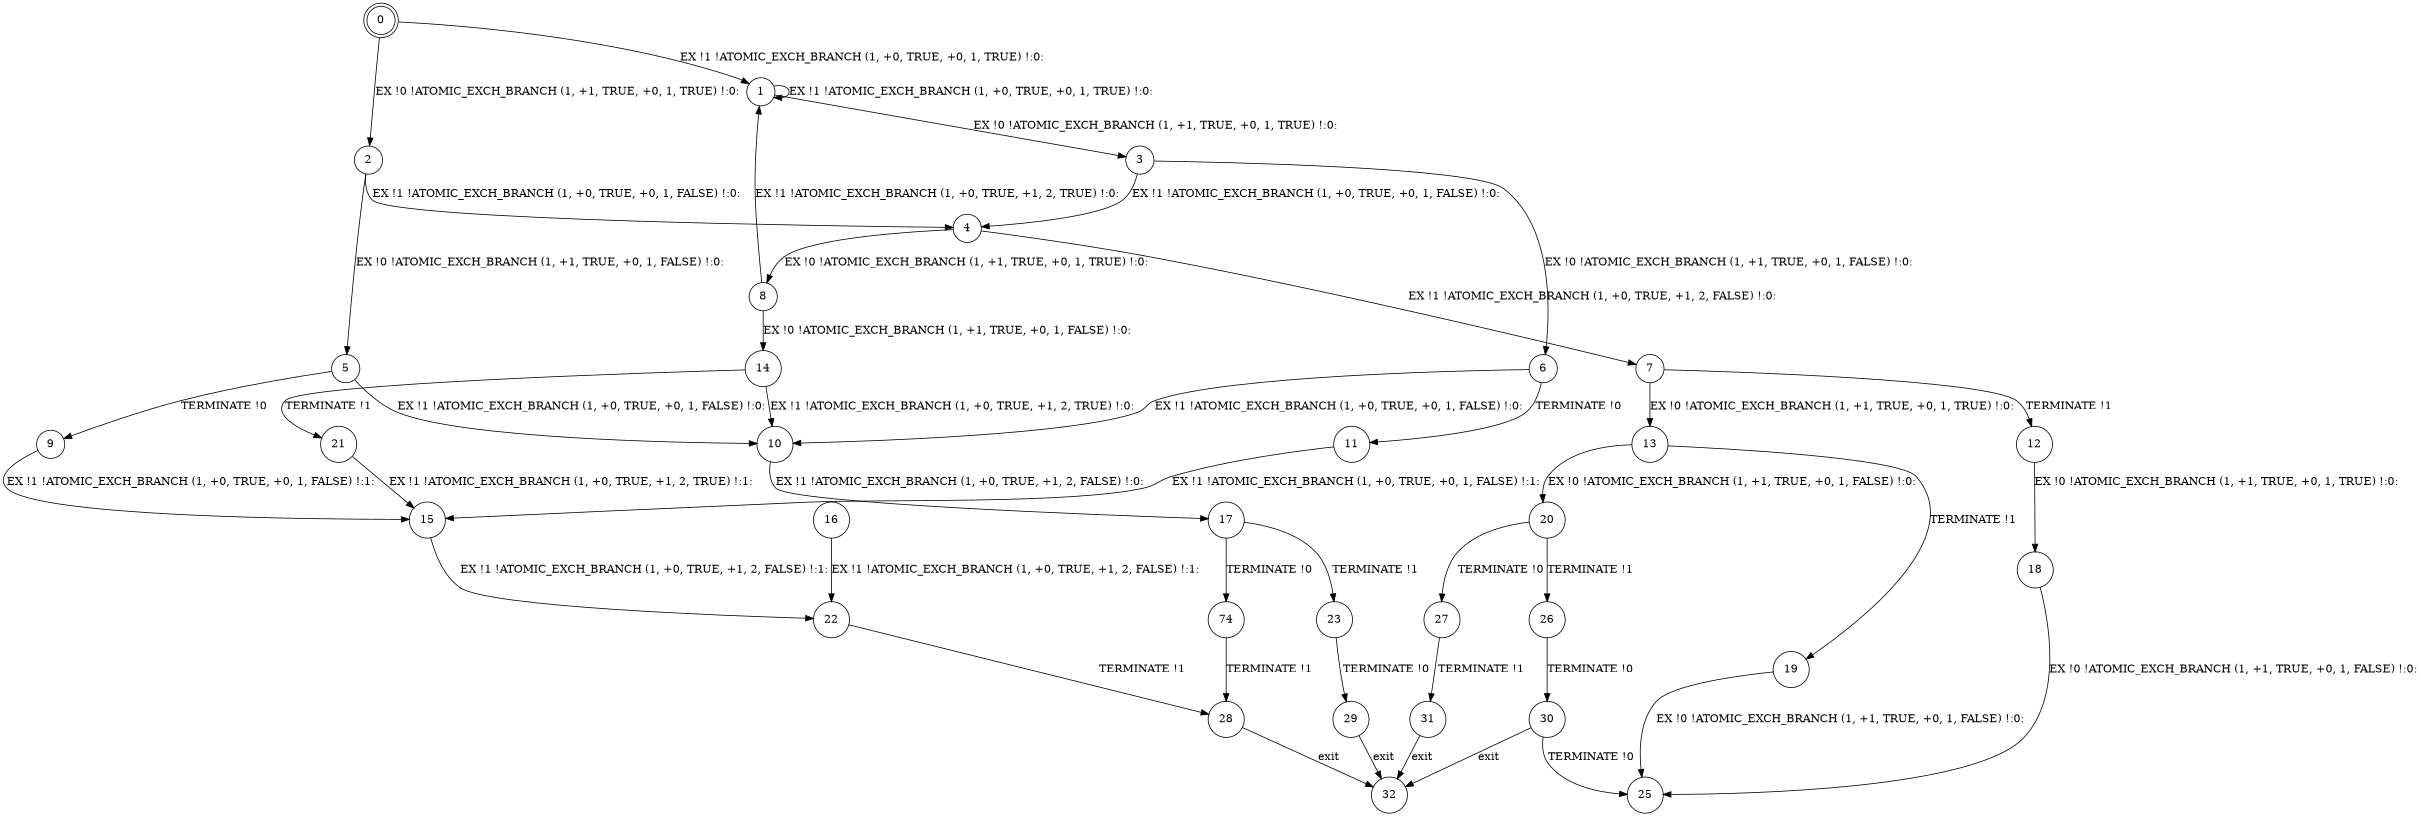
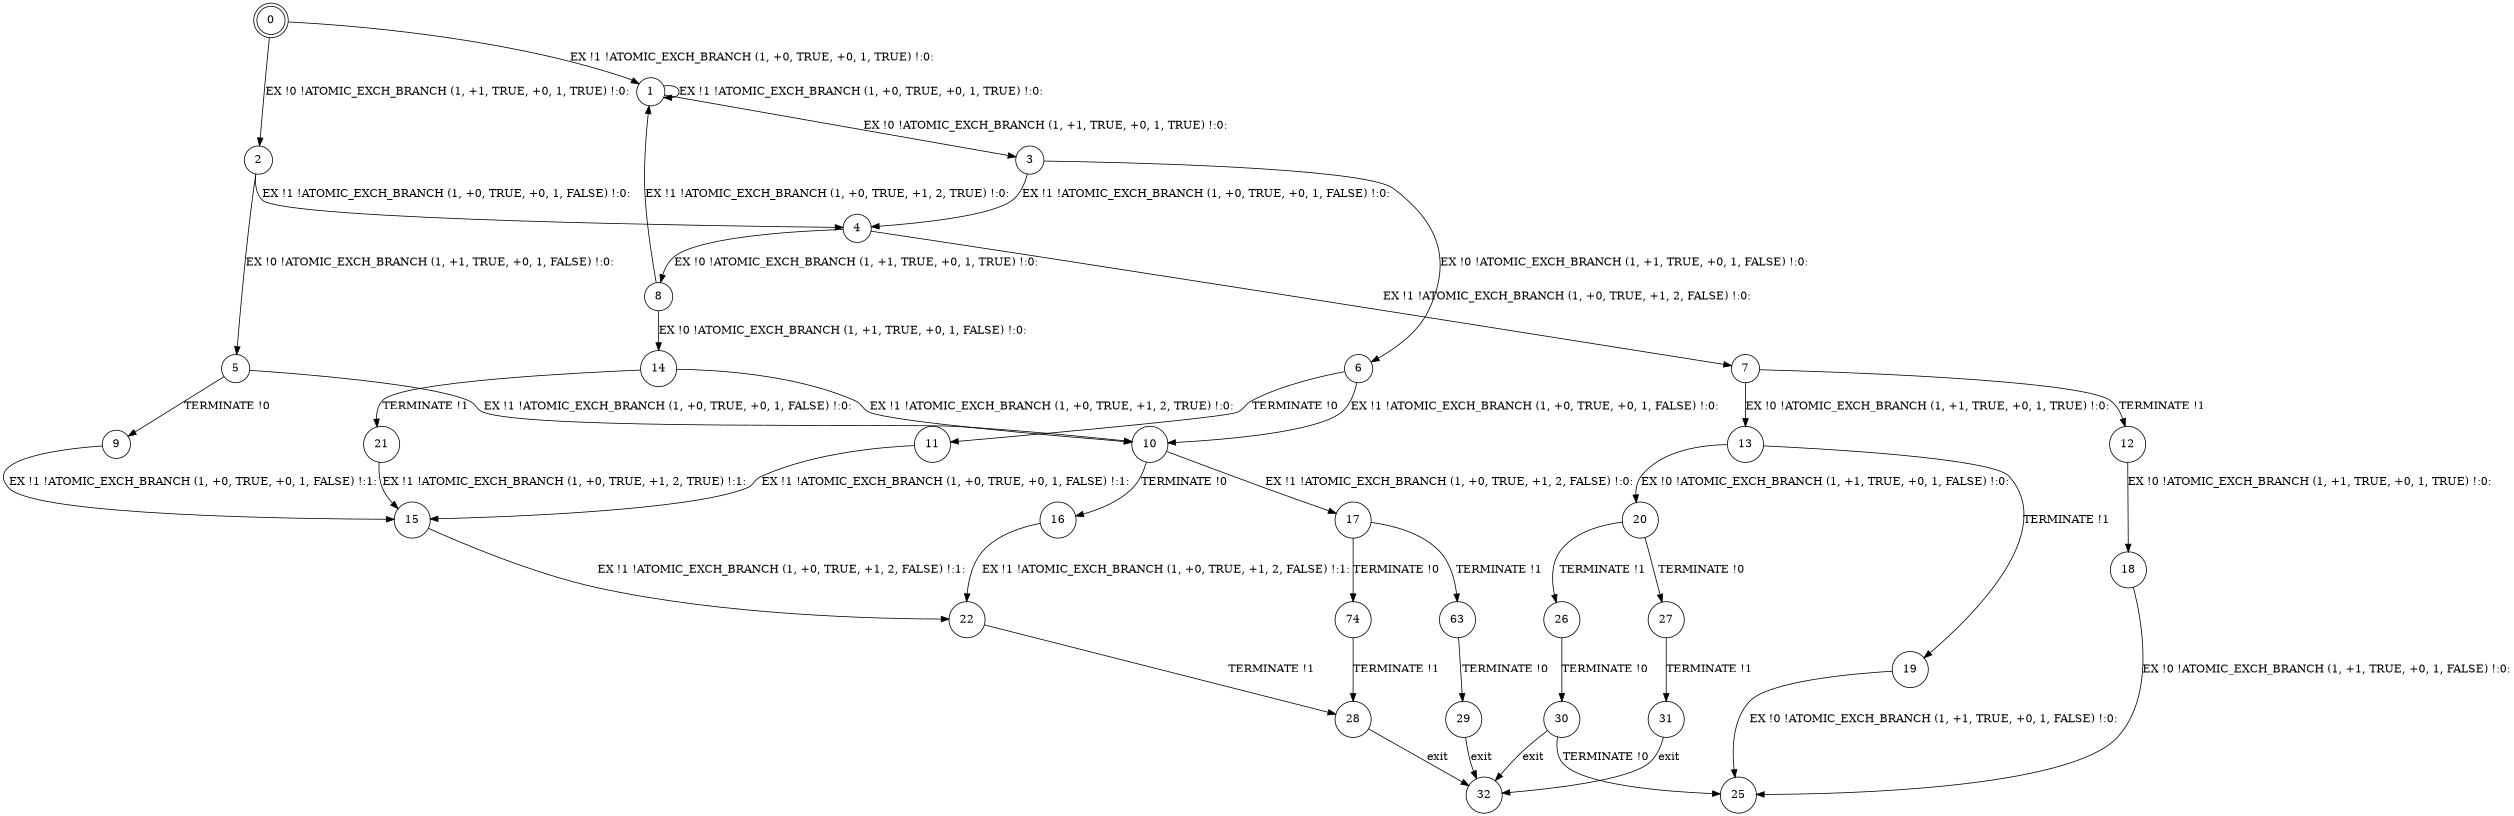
none -> (1122, 497)
(1334, 620) -> (1457, 620)
